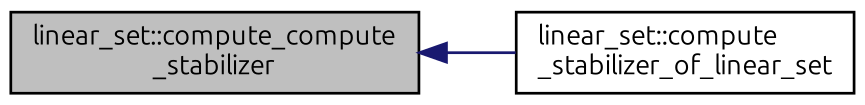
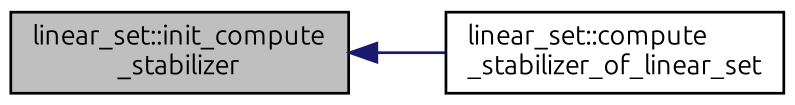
(215, 53) -> (180, 53)
